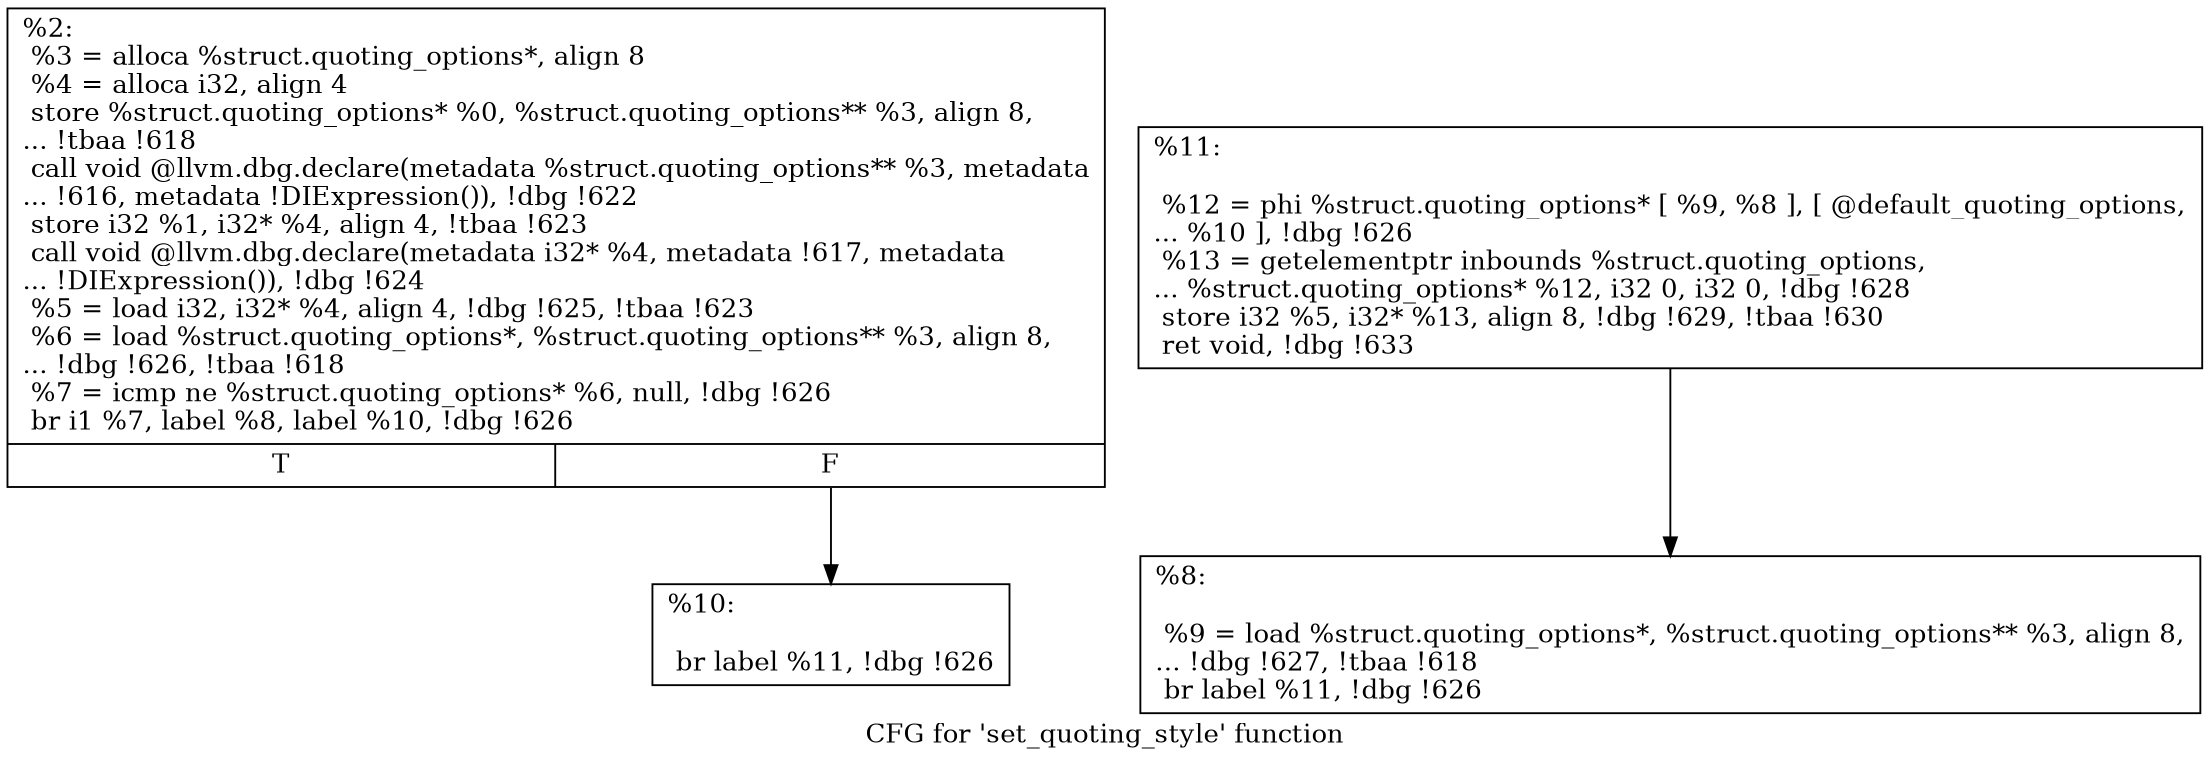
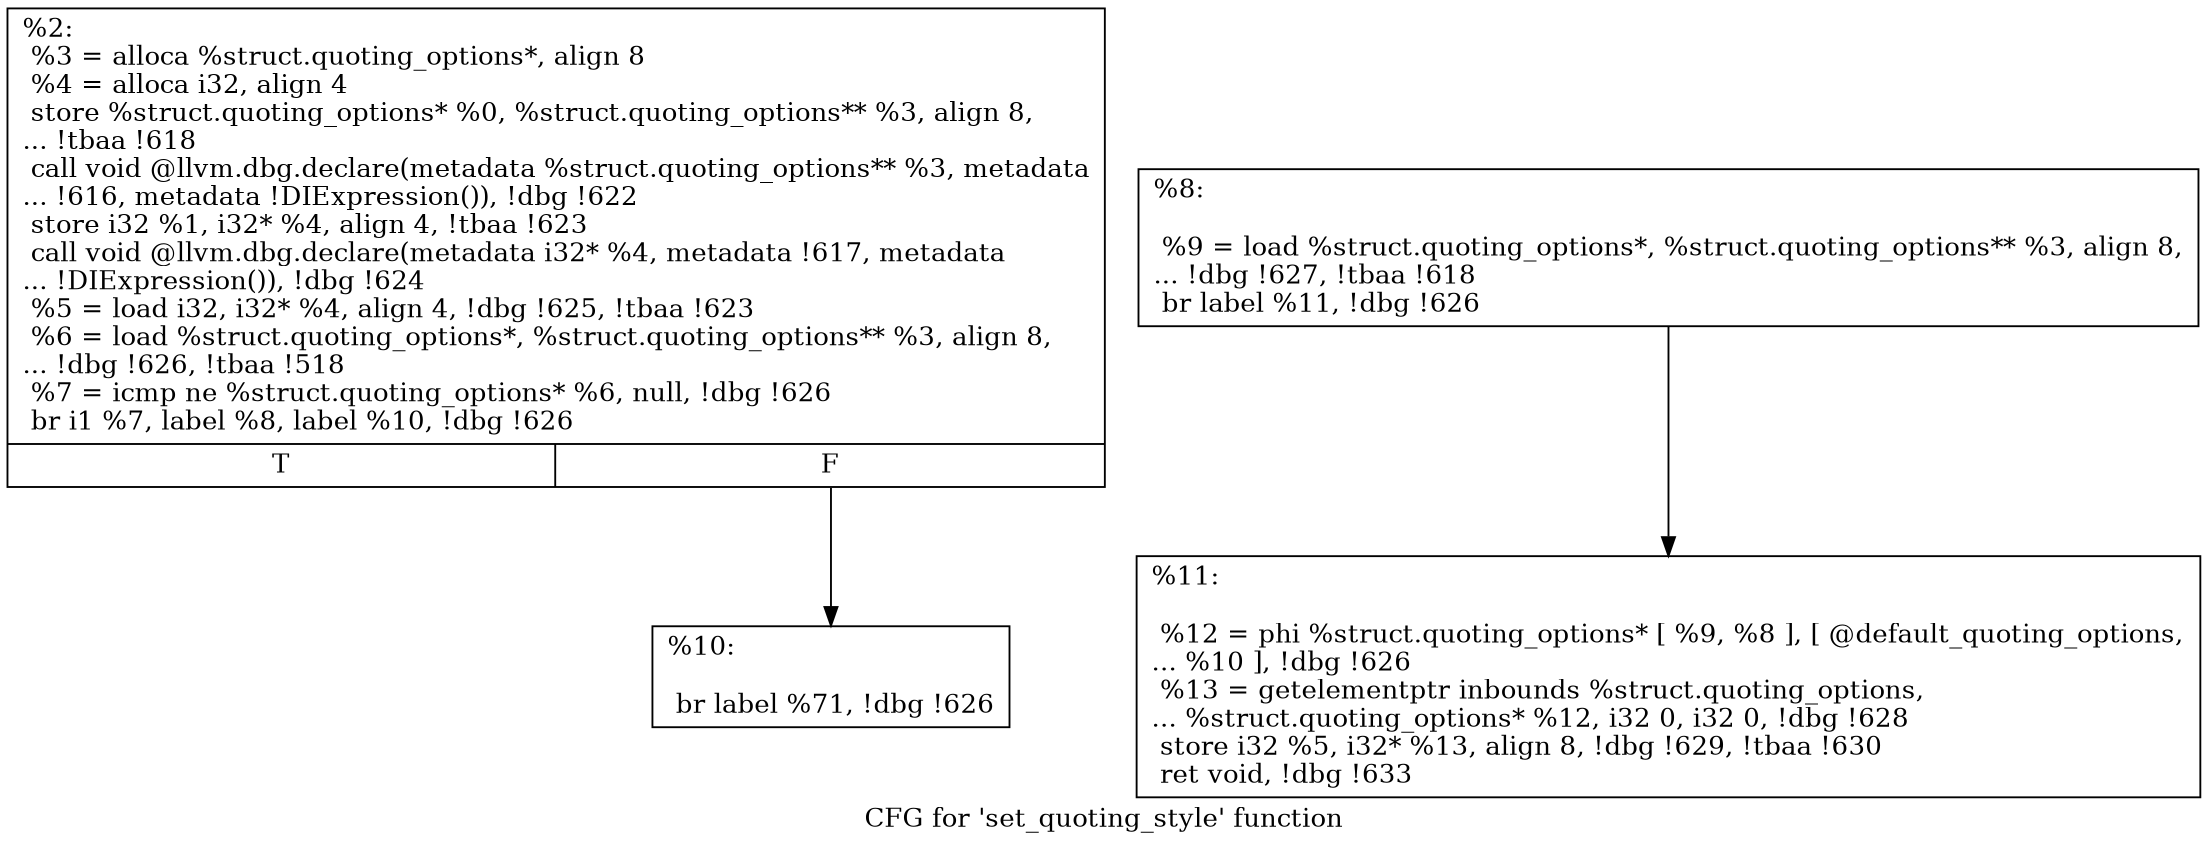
(184, 365) -> (184, 365)
(1670, 453) -> (1668, 432)
(831, 663) -> (831, 705)
